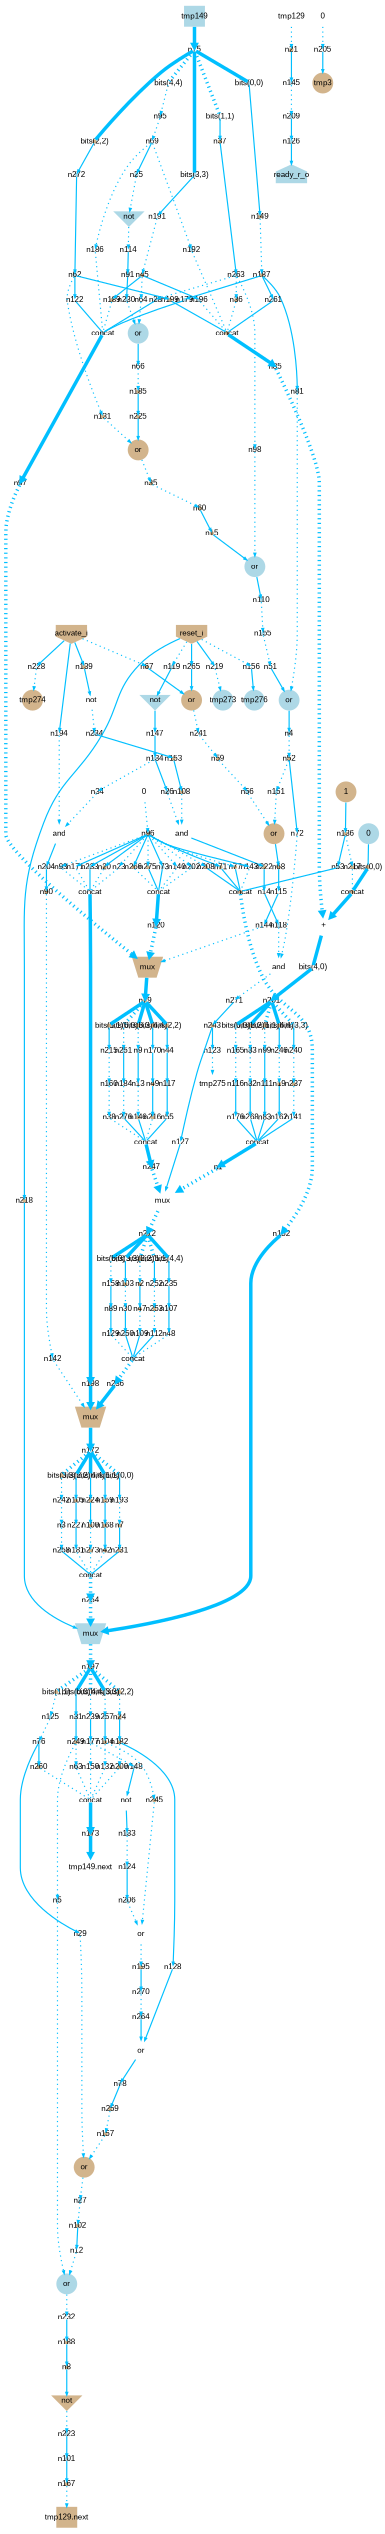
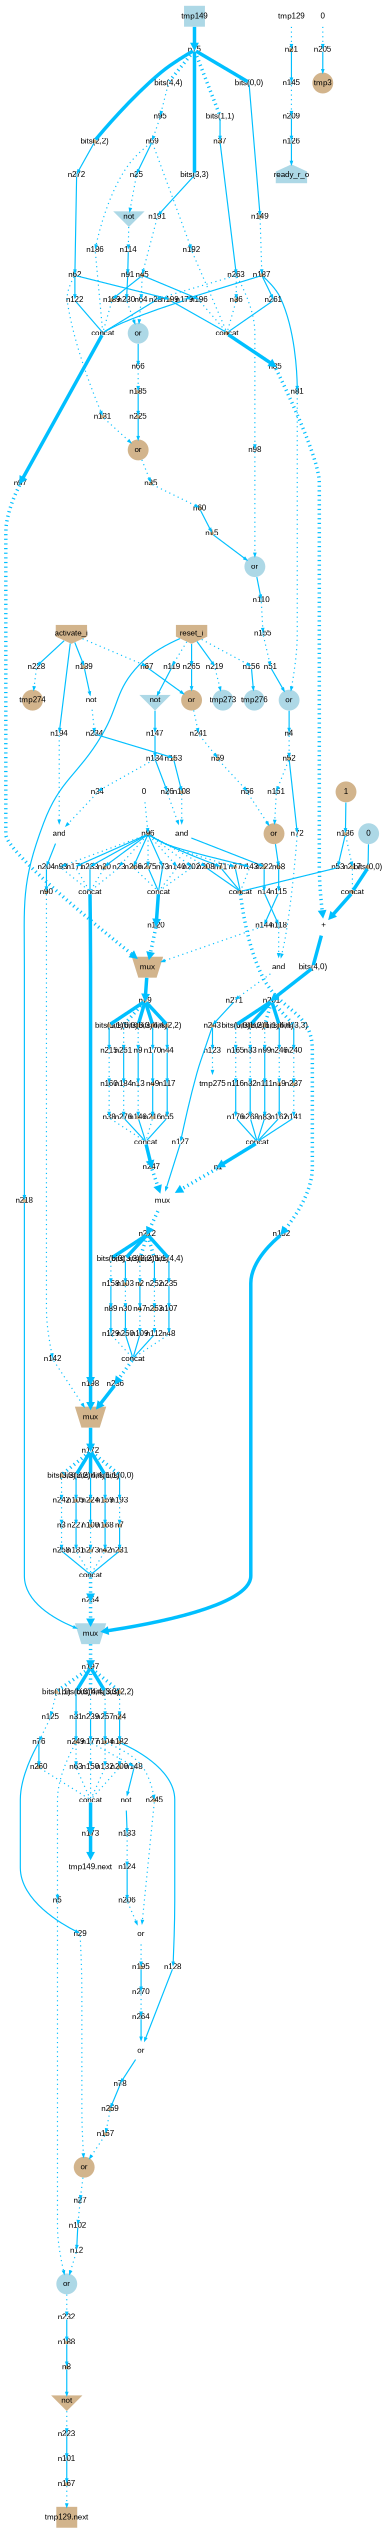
(78, 2226) -> (78, 2226)
